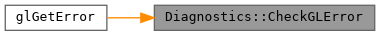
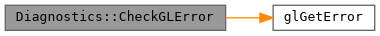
(124, 18) -> (243, 18)
